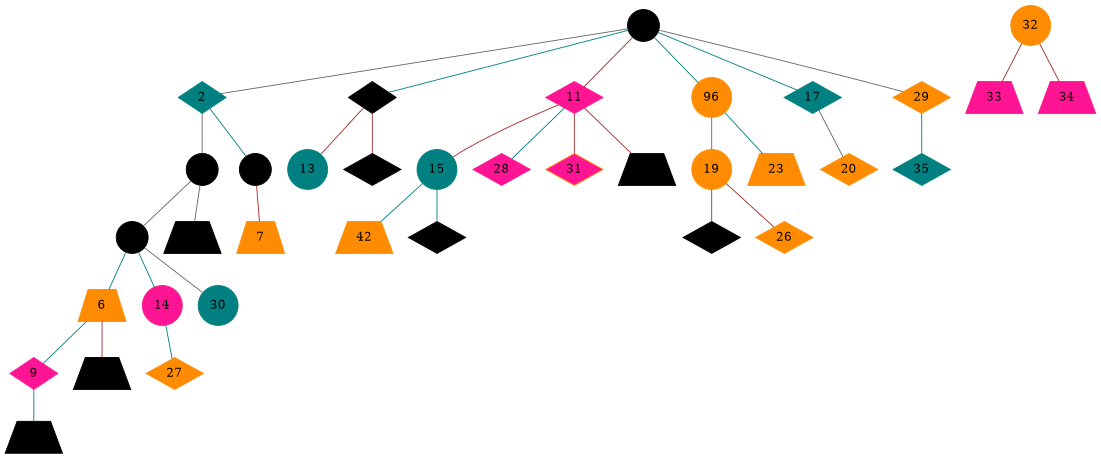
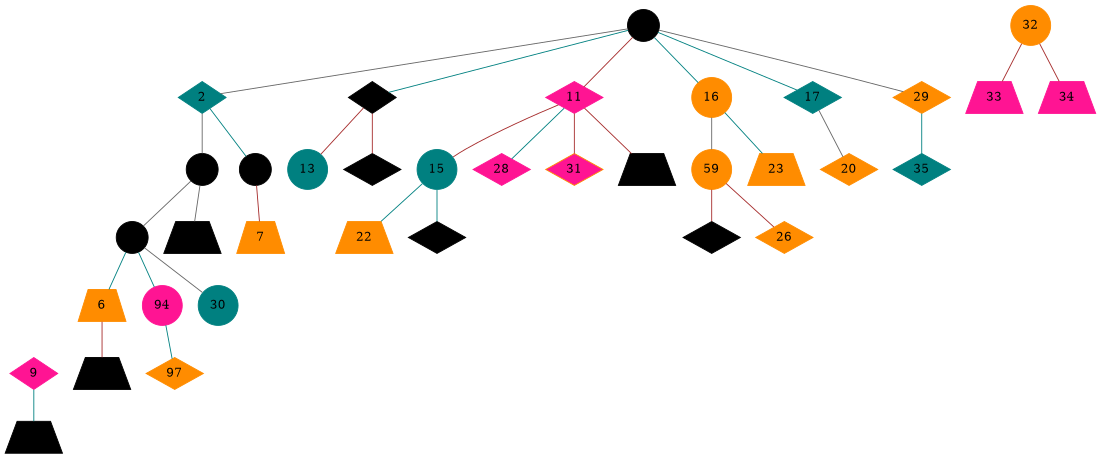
(712, 97) -> (712, 97)
(712, 169) -> (712, 169)
(364, 237) -> (364, 237)
(162, 305) -> (162, 305)
(65, 343) -> none
(175, 373) -> (175, 373)
